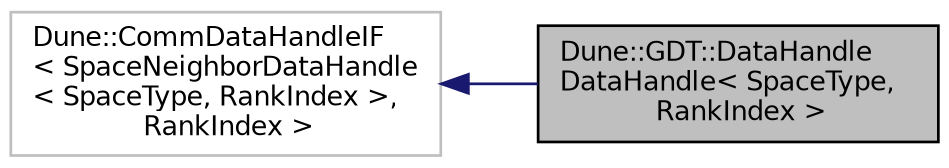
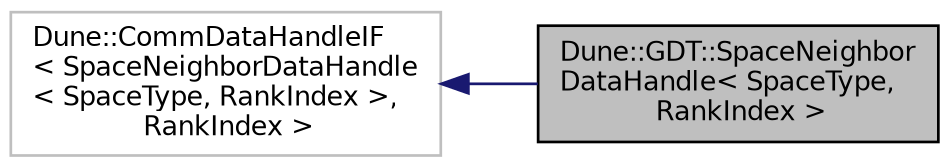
(738, 84) -> (738, 84)
